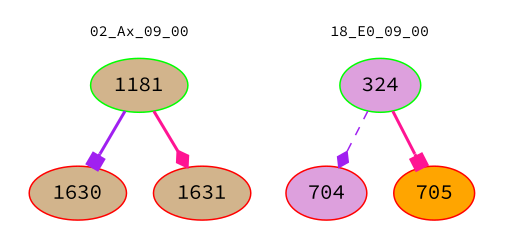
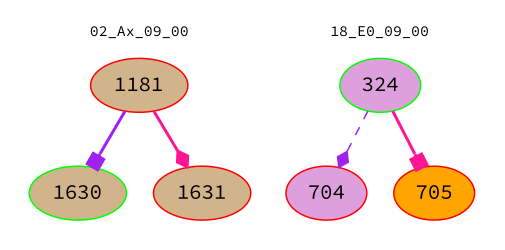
(139, 85) -> (139, 85)
(78, 193) -> (78, 193)
